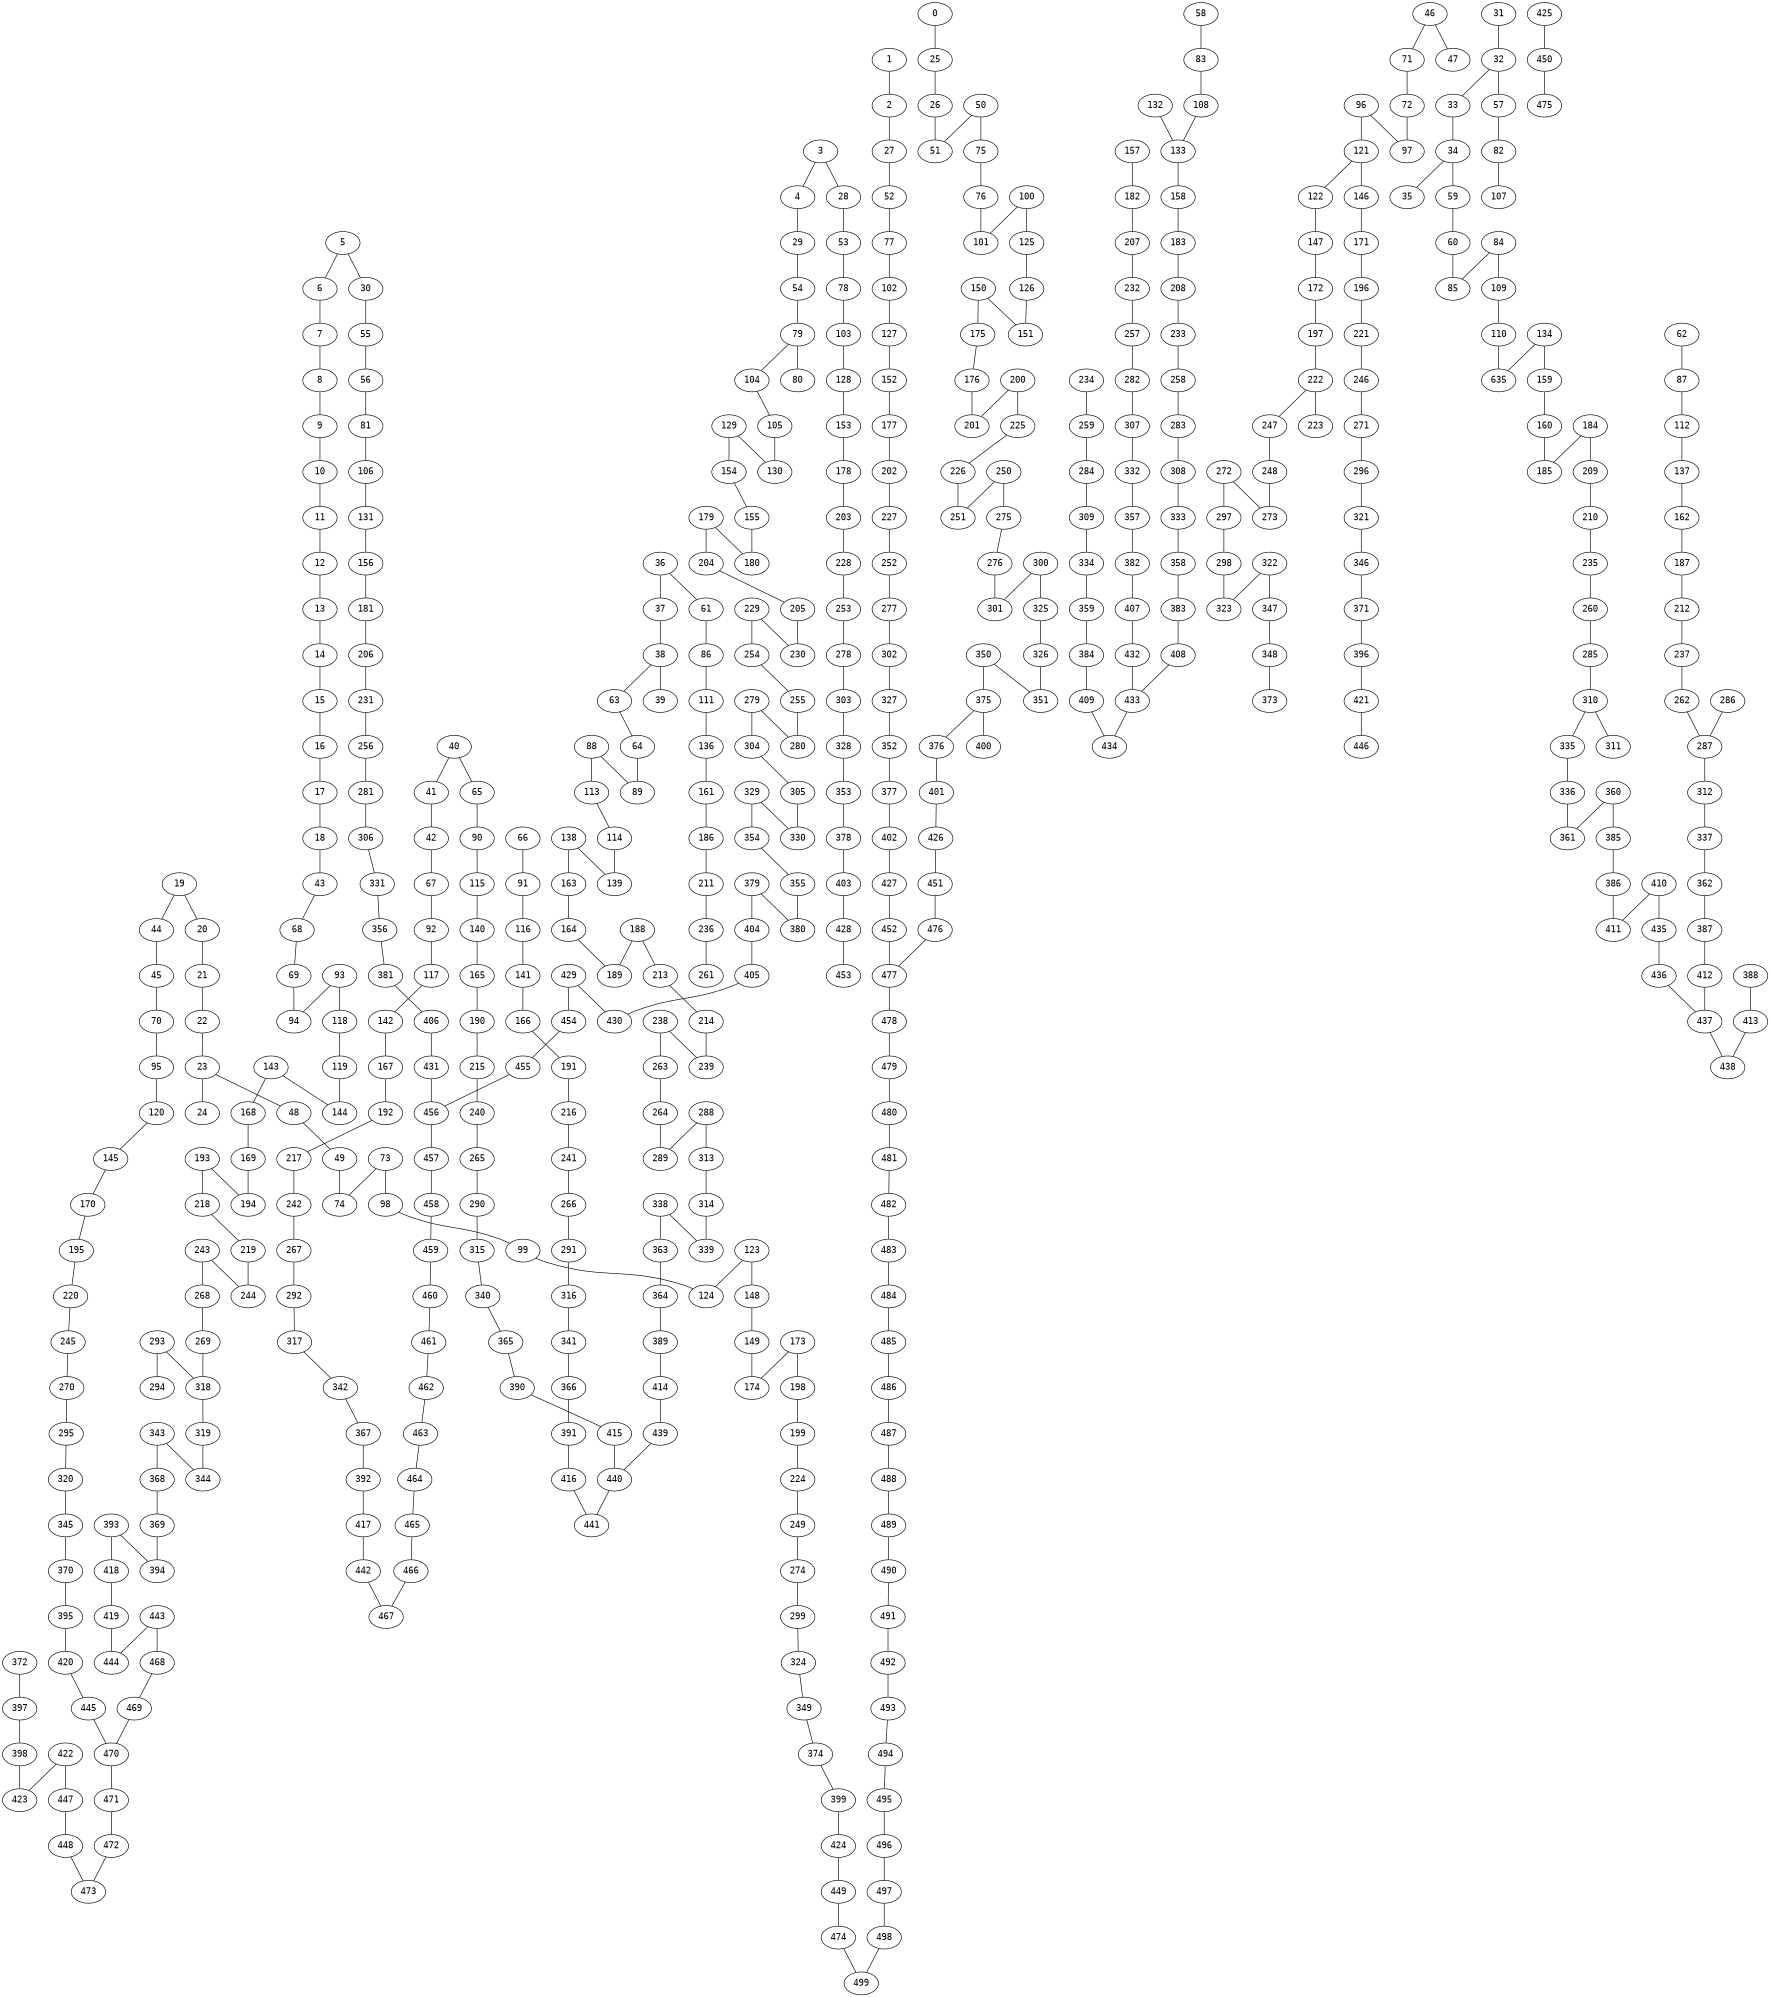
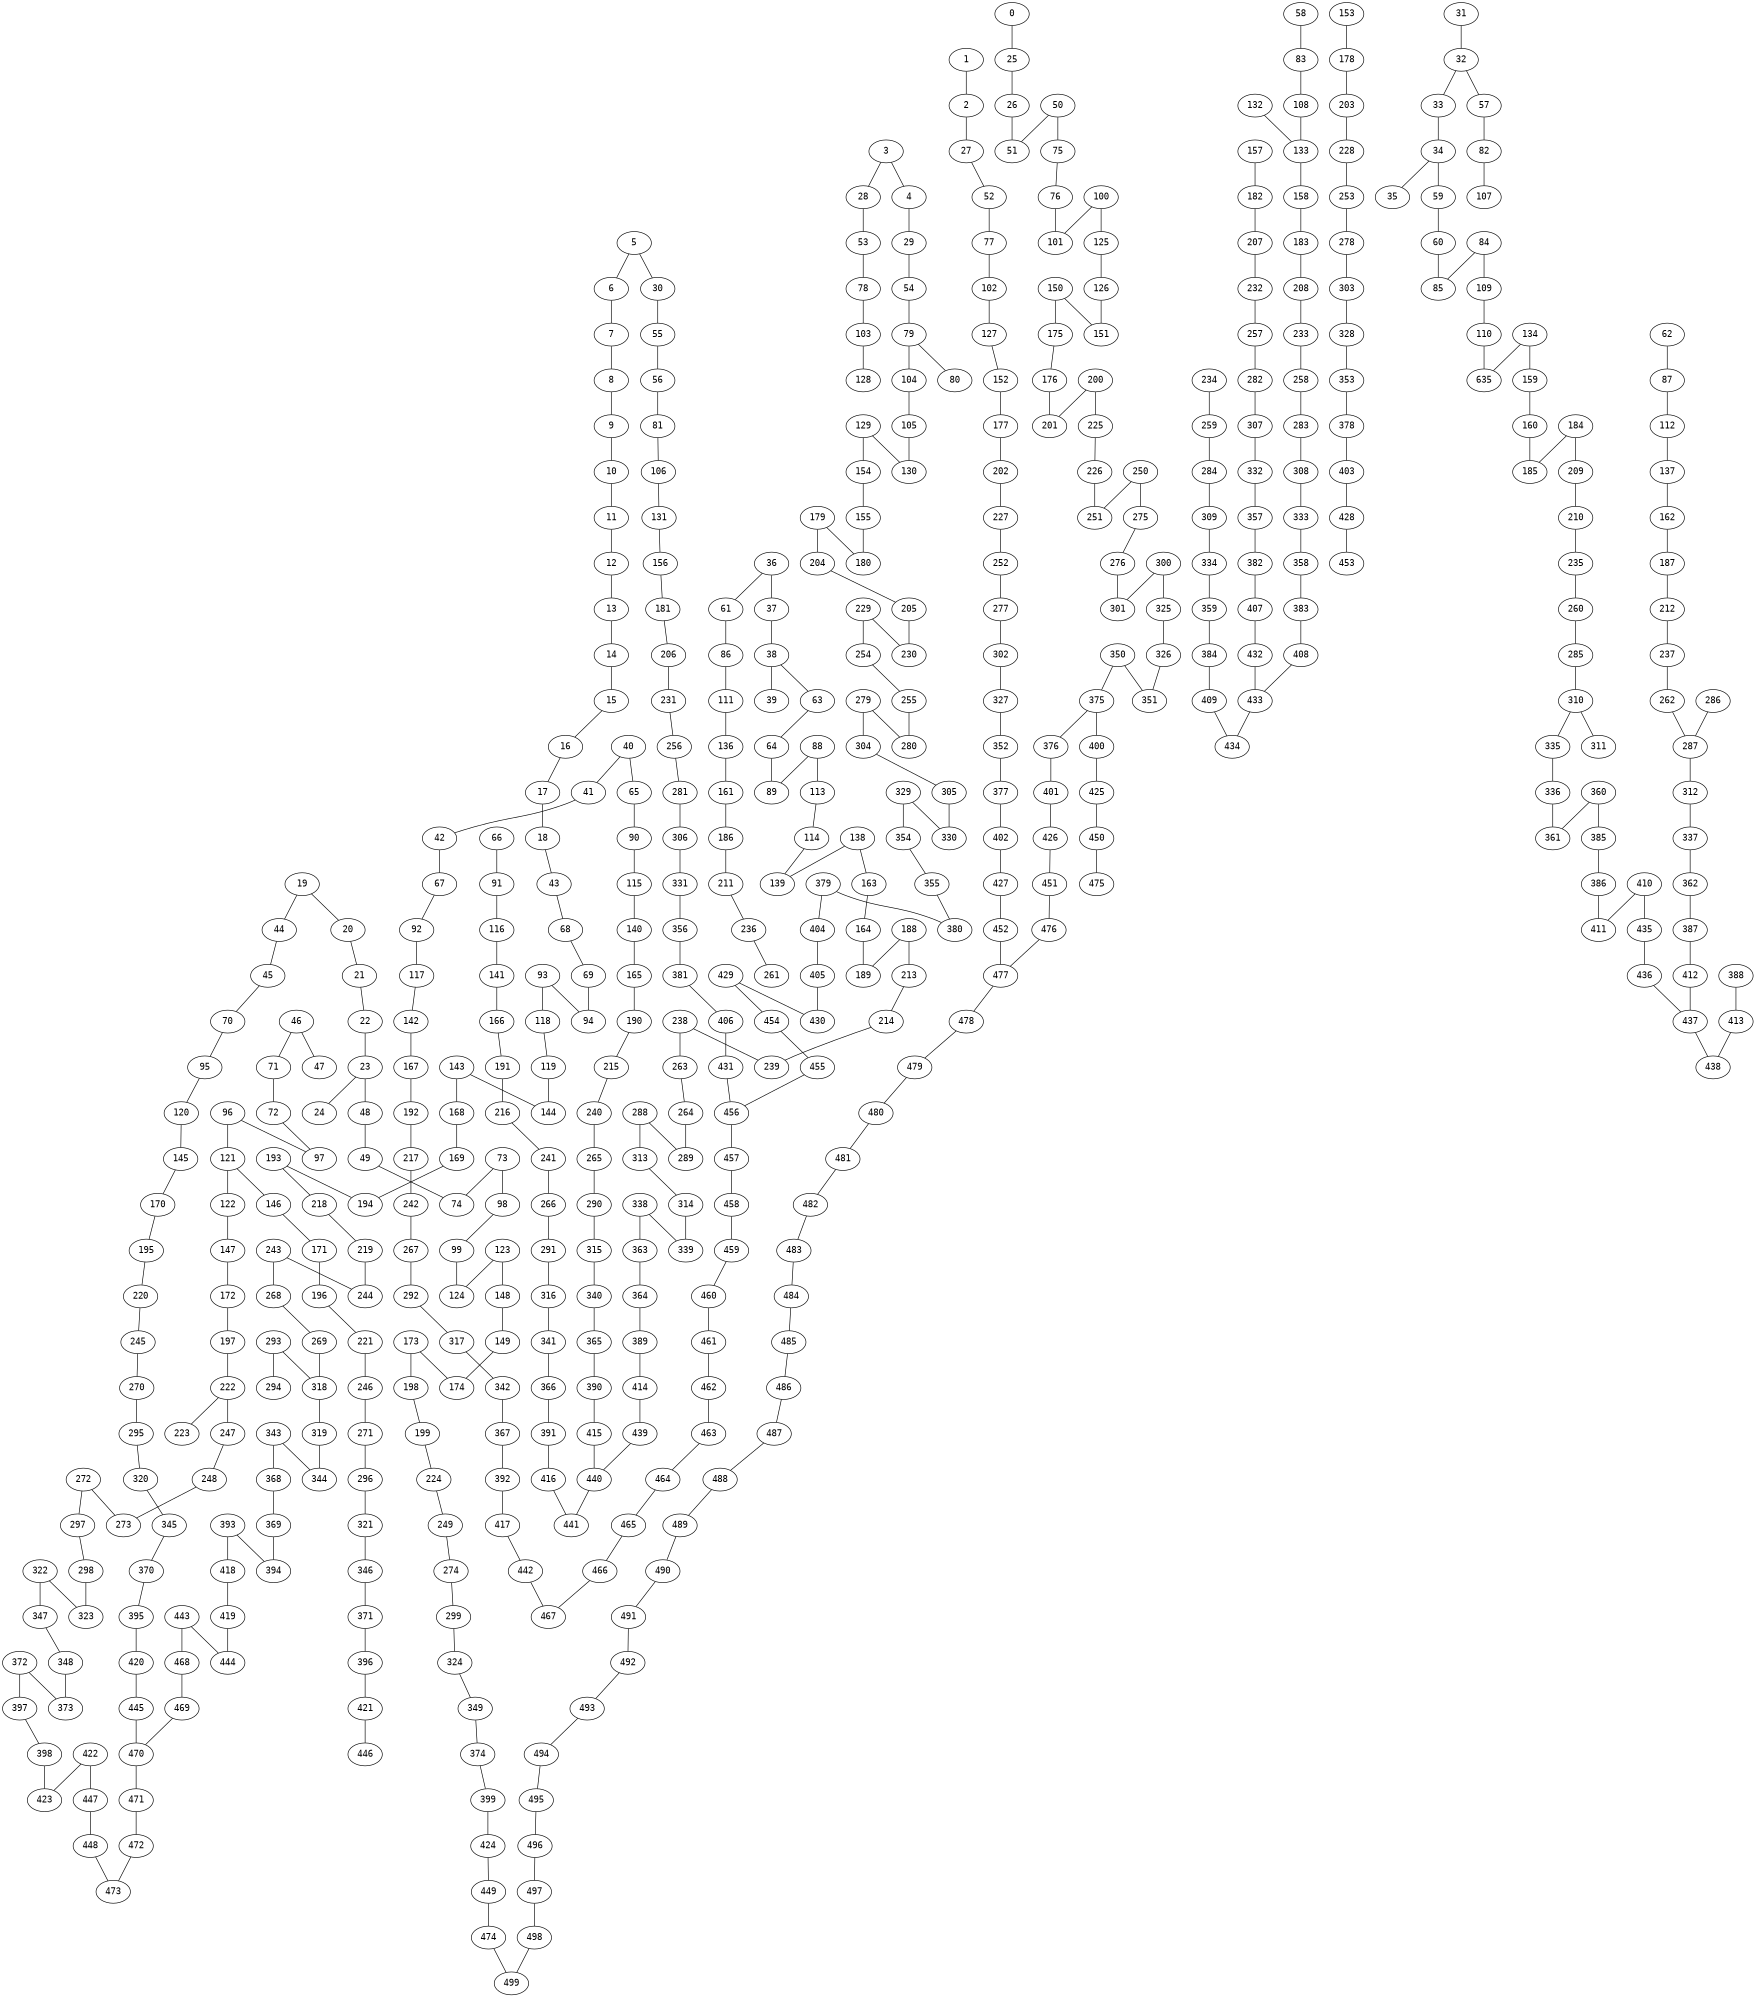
(843, 403) -> none
none -> (1097, 770)
none -> (43, 1686)
